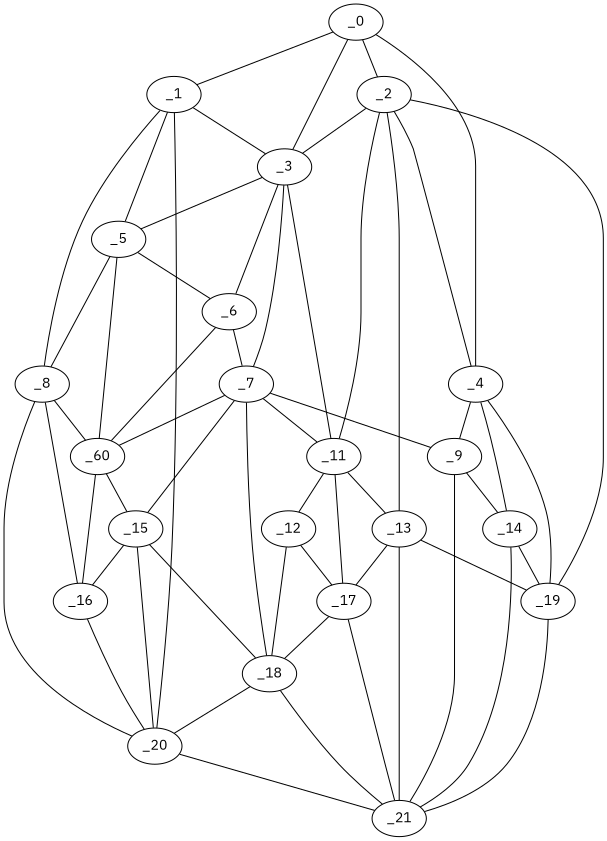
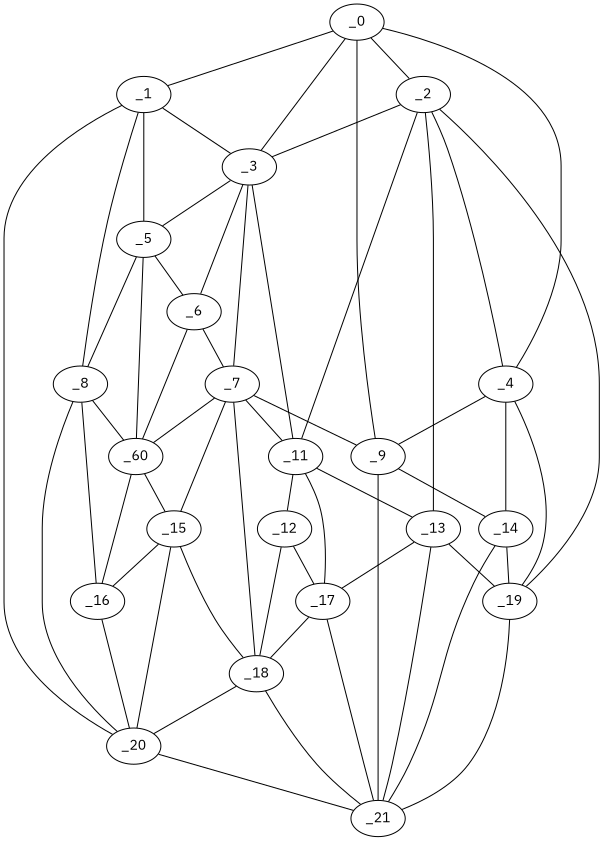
none -> (357, 240)
